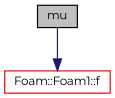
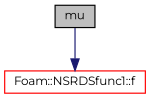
(57, 82) -> (75, 82)
